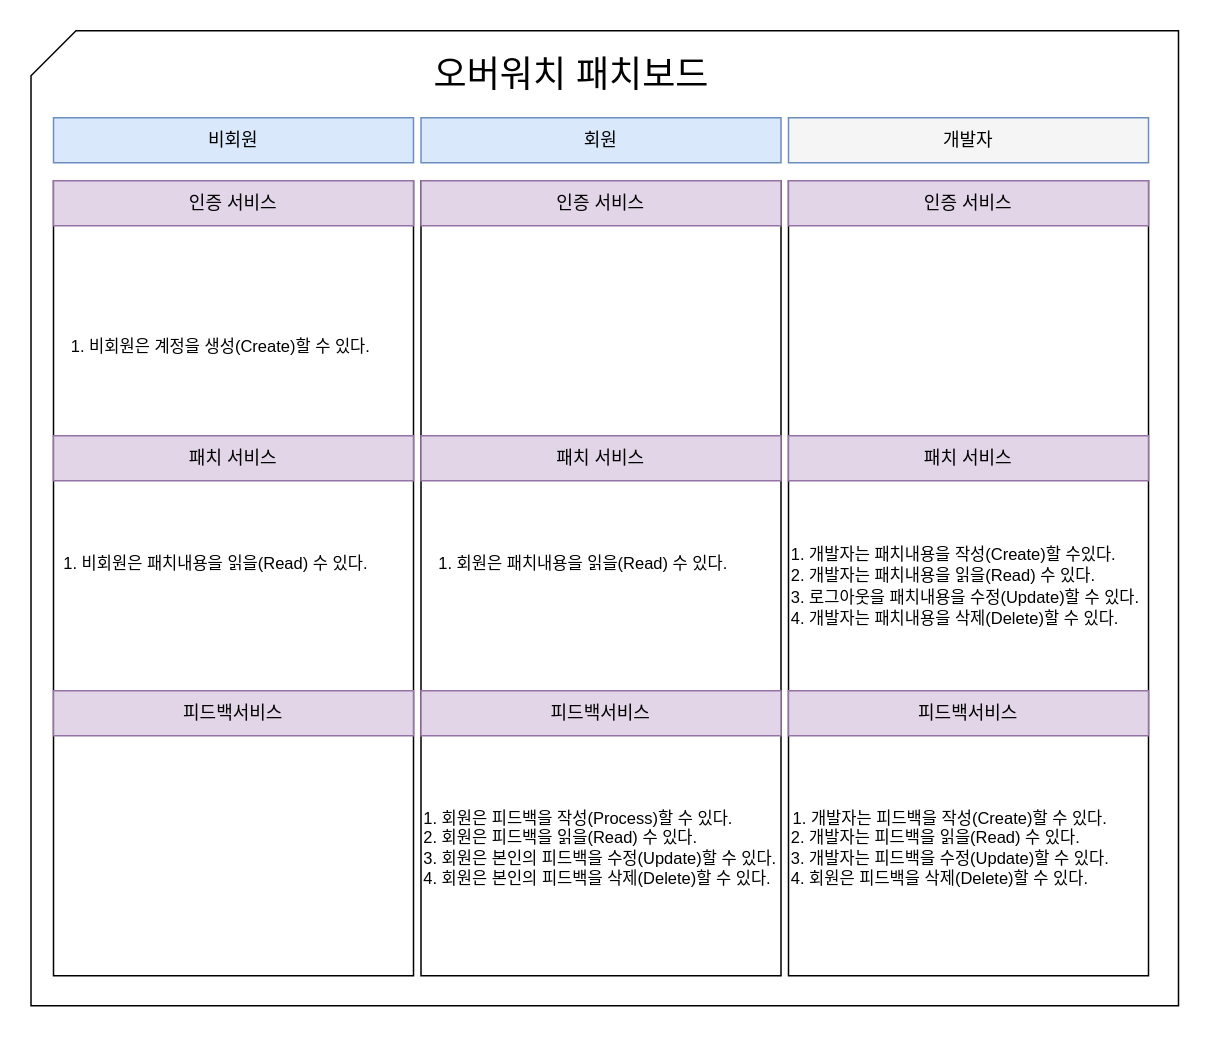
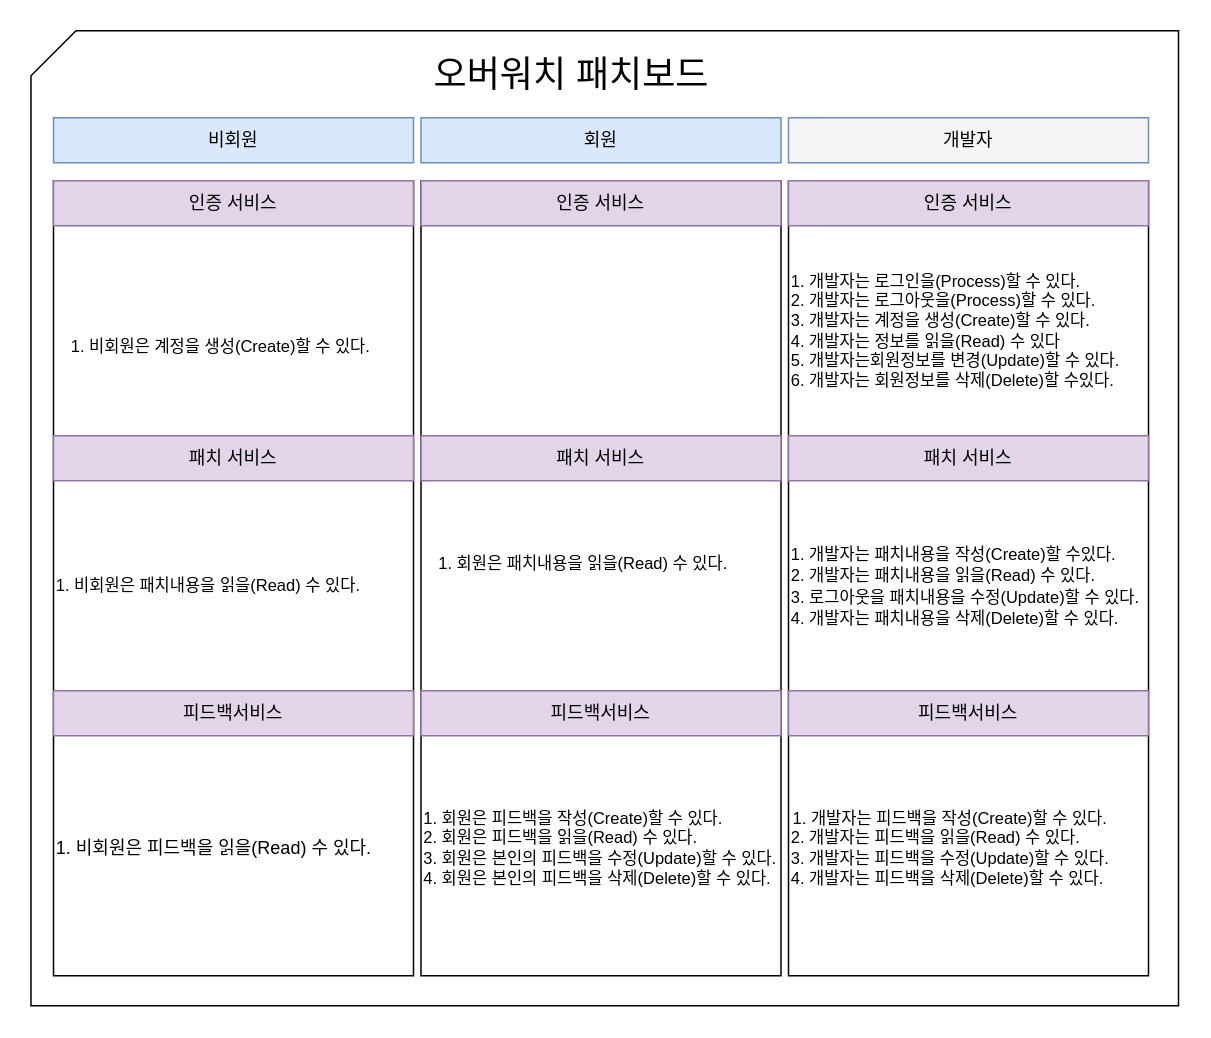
none -> (968, 331)
(233, 563) -> (226, 586)
none -> (226, 848)
(603, 848) -> (603, 848)
(966, 848) -> (966, 848)
